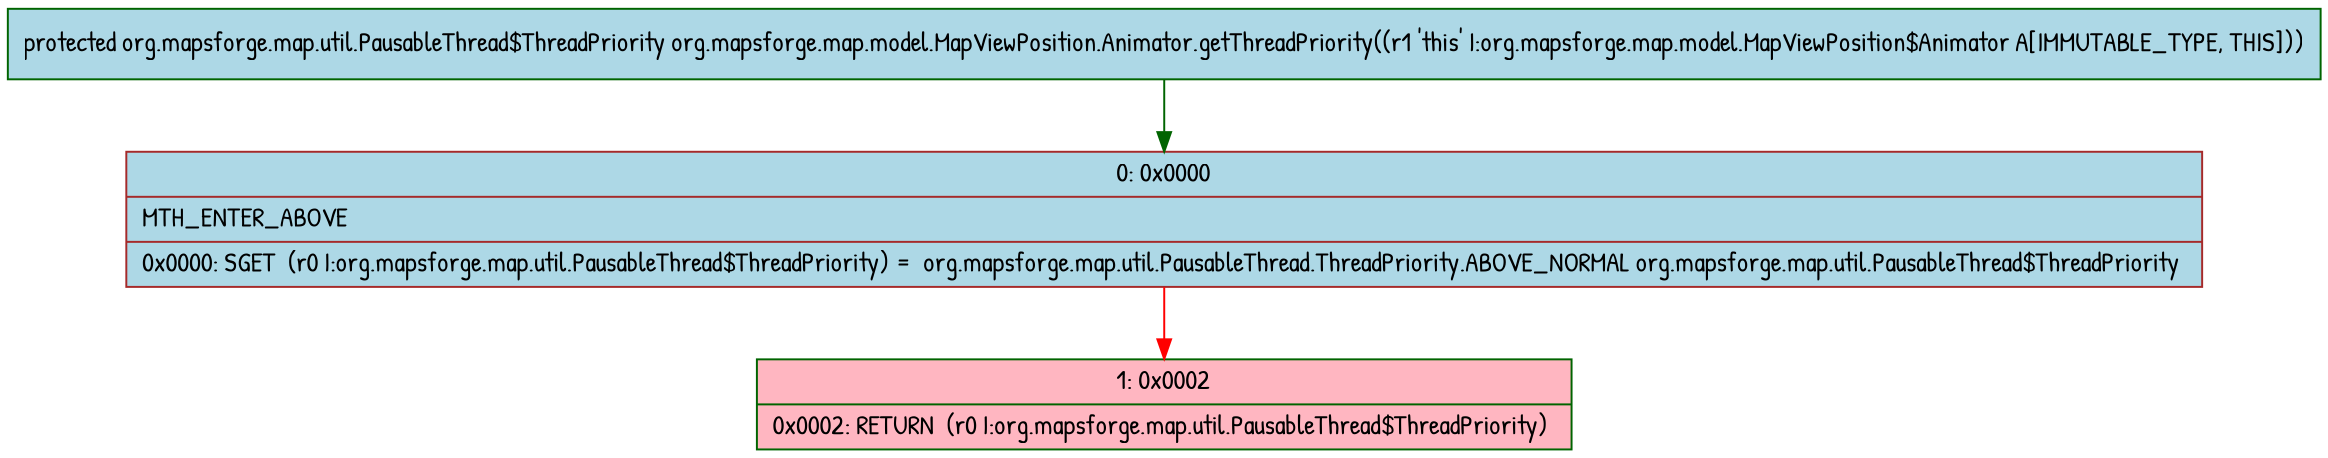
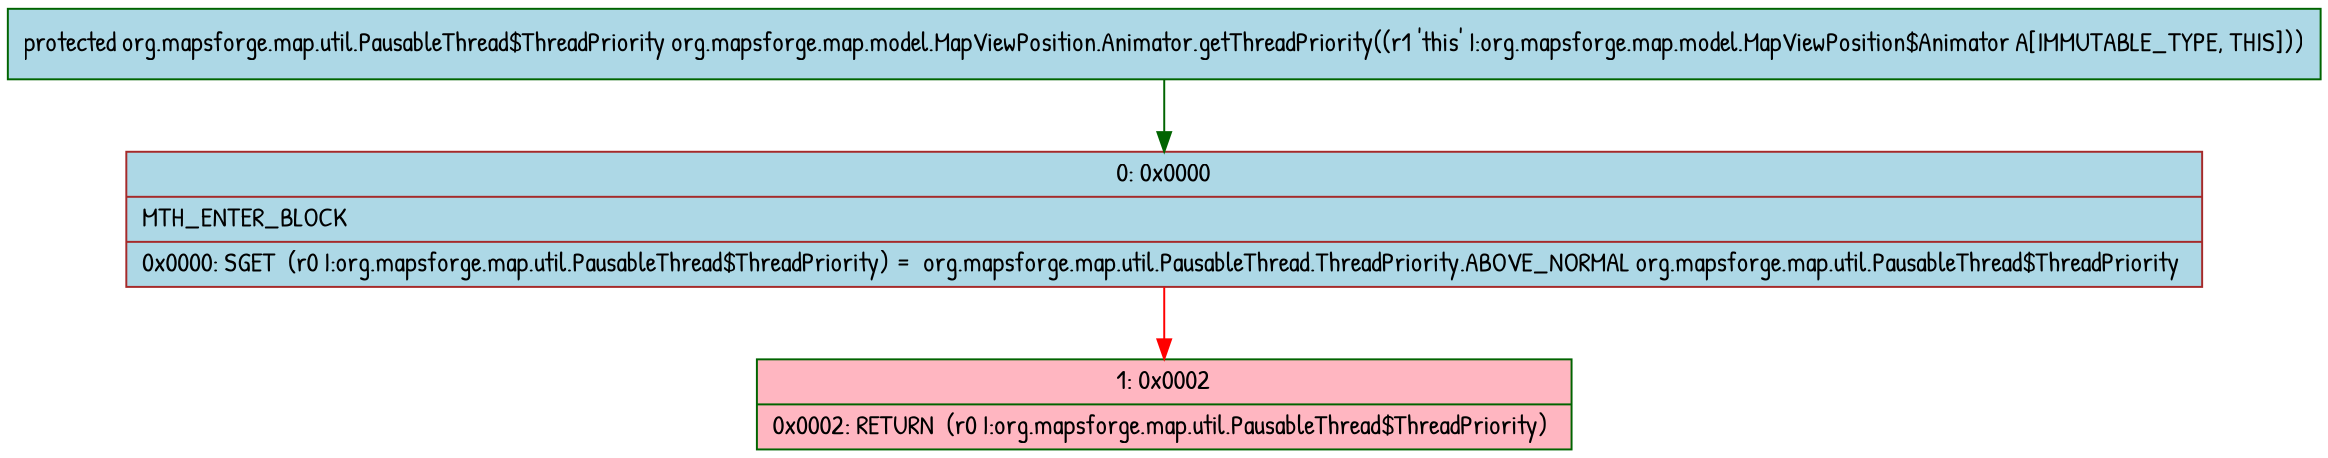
(246, 218) -> (246, 218)
